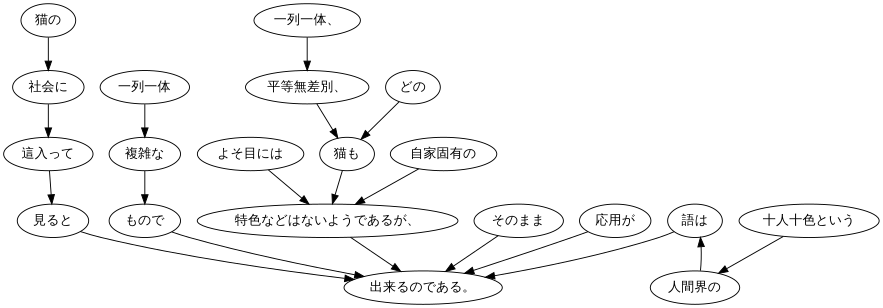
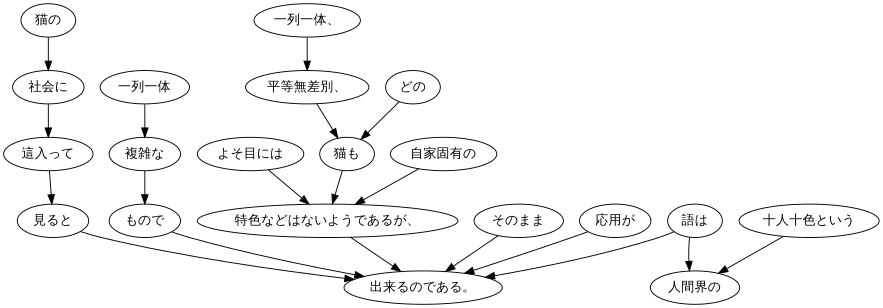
(701, 259) -> (689, 249)
